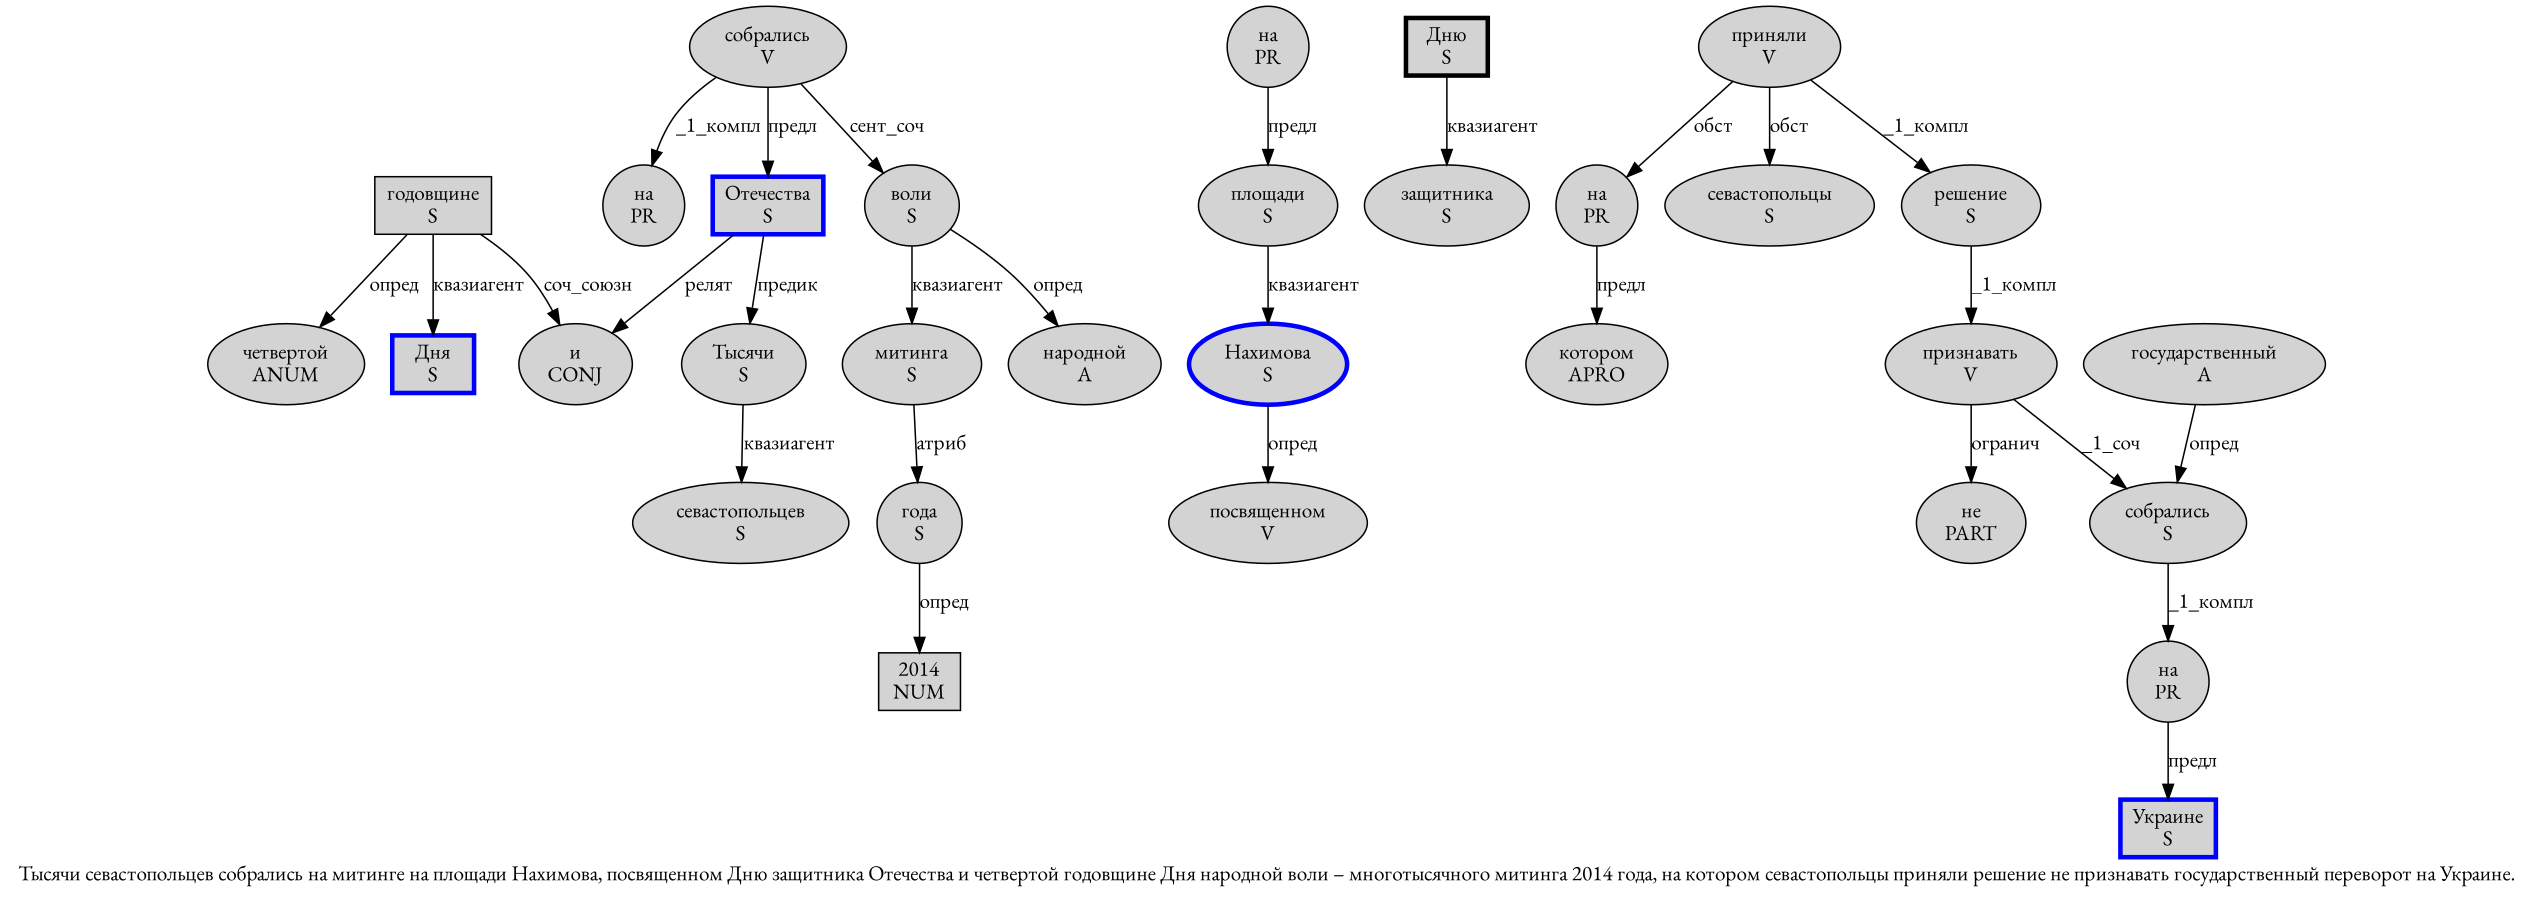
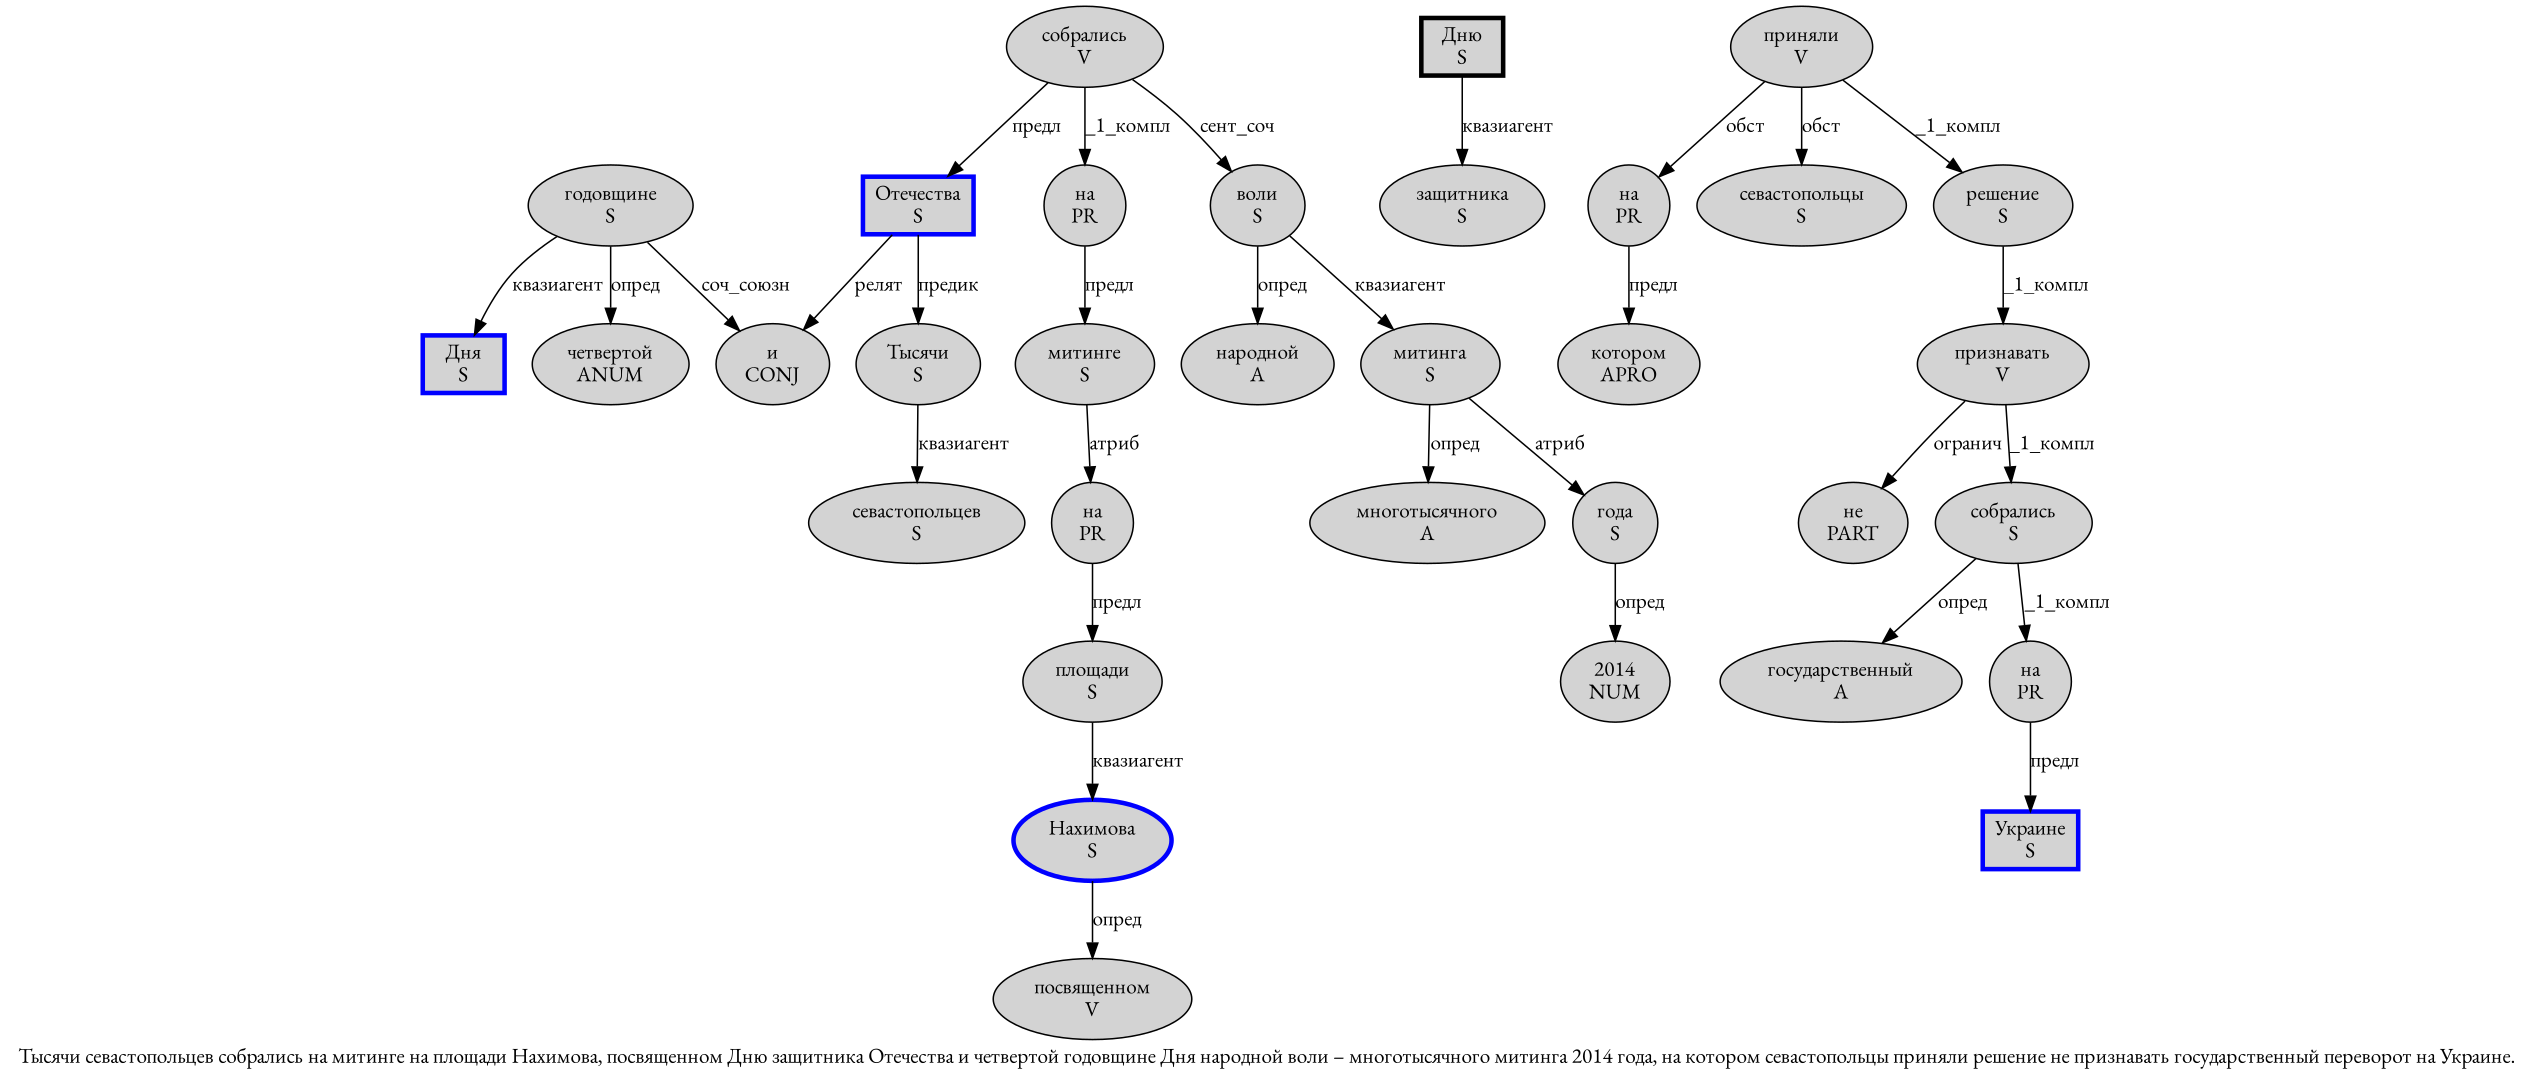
(433, 205) -> (611, 205)
none -> (1085, 364)
(2188, 436) -> (1935, 595)
(2111, 444) -> (2052, 444)
none -> (1427, 523)
(920, 682) -> (1615, 682)
